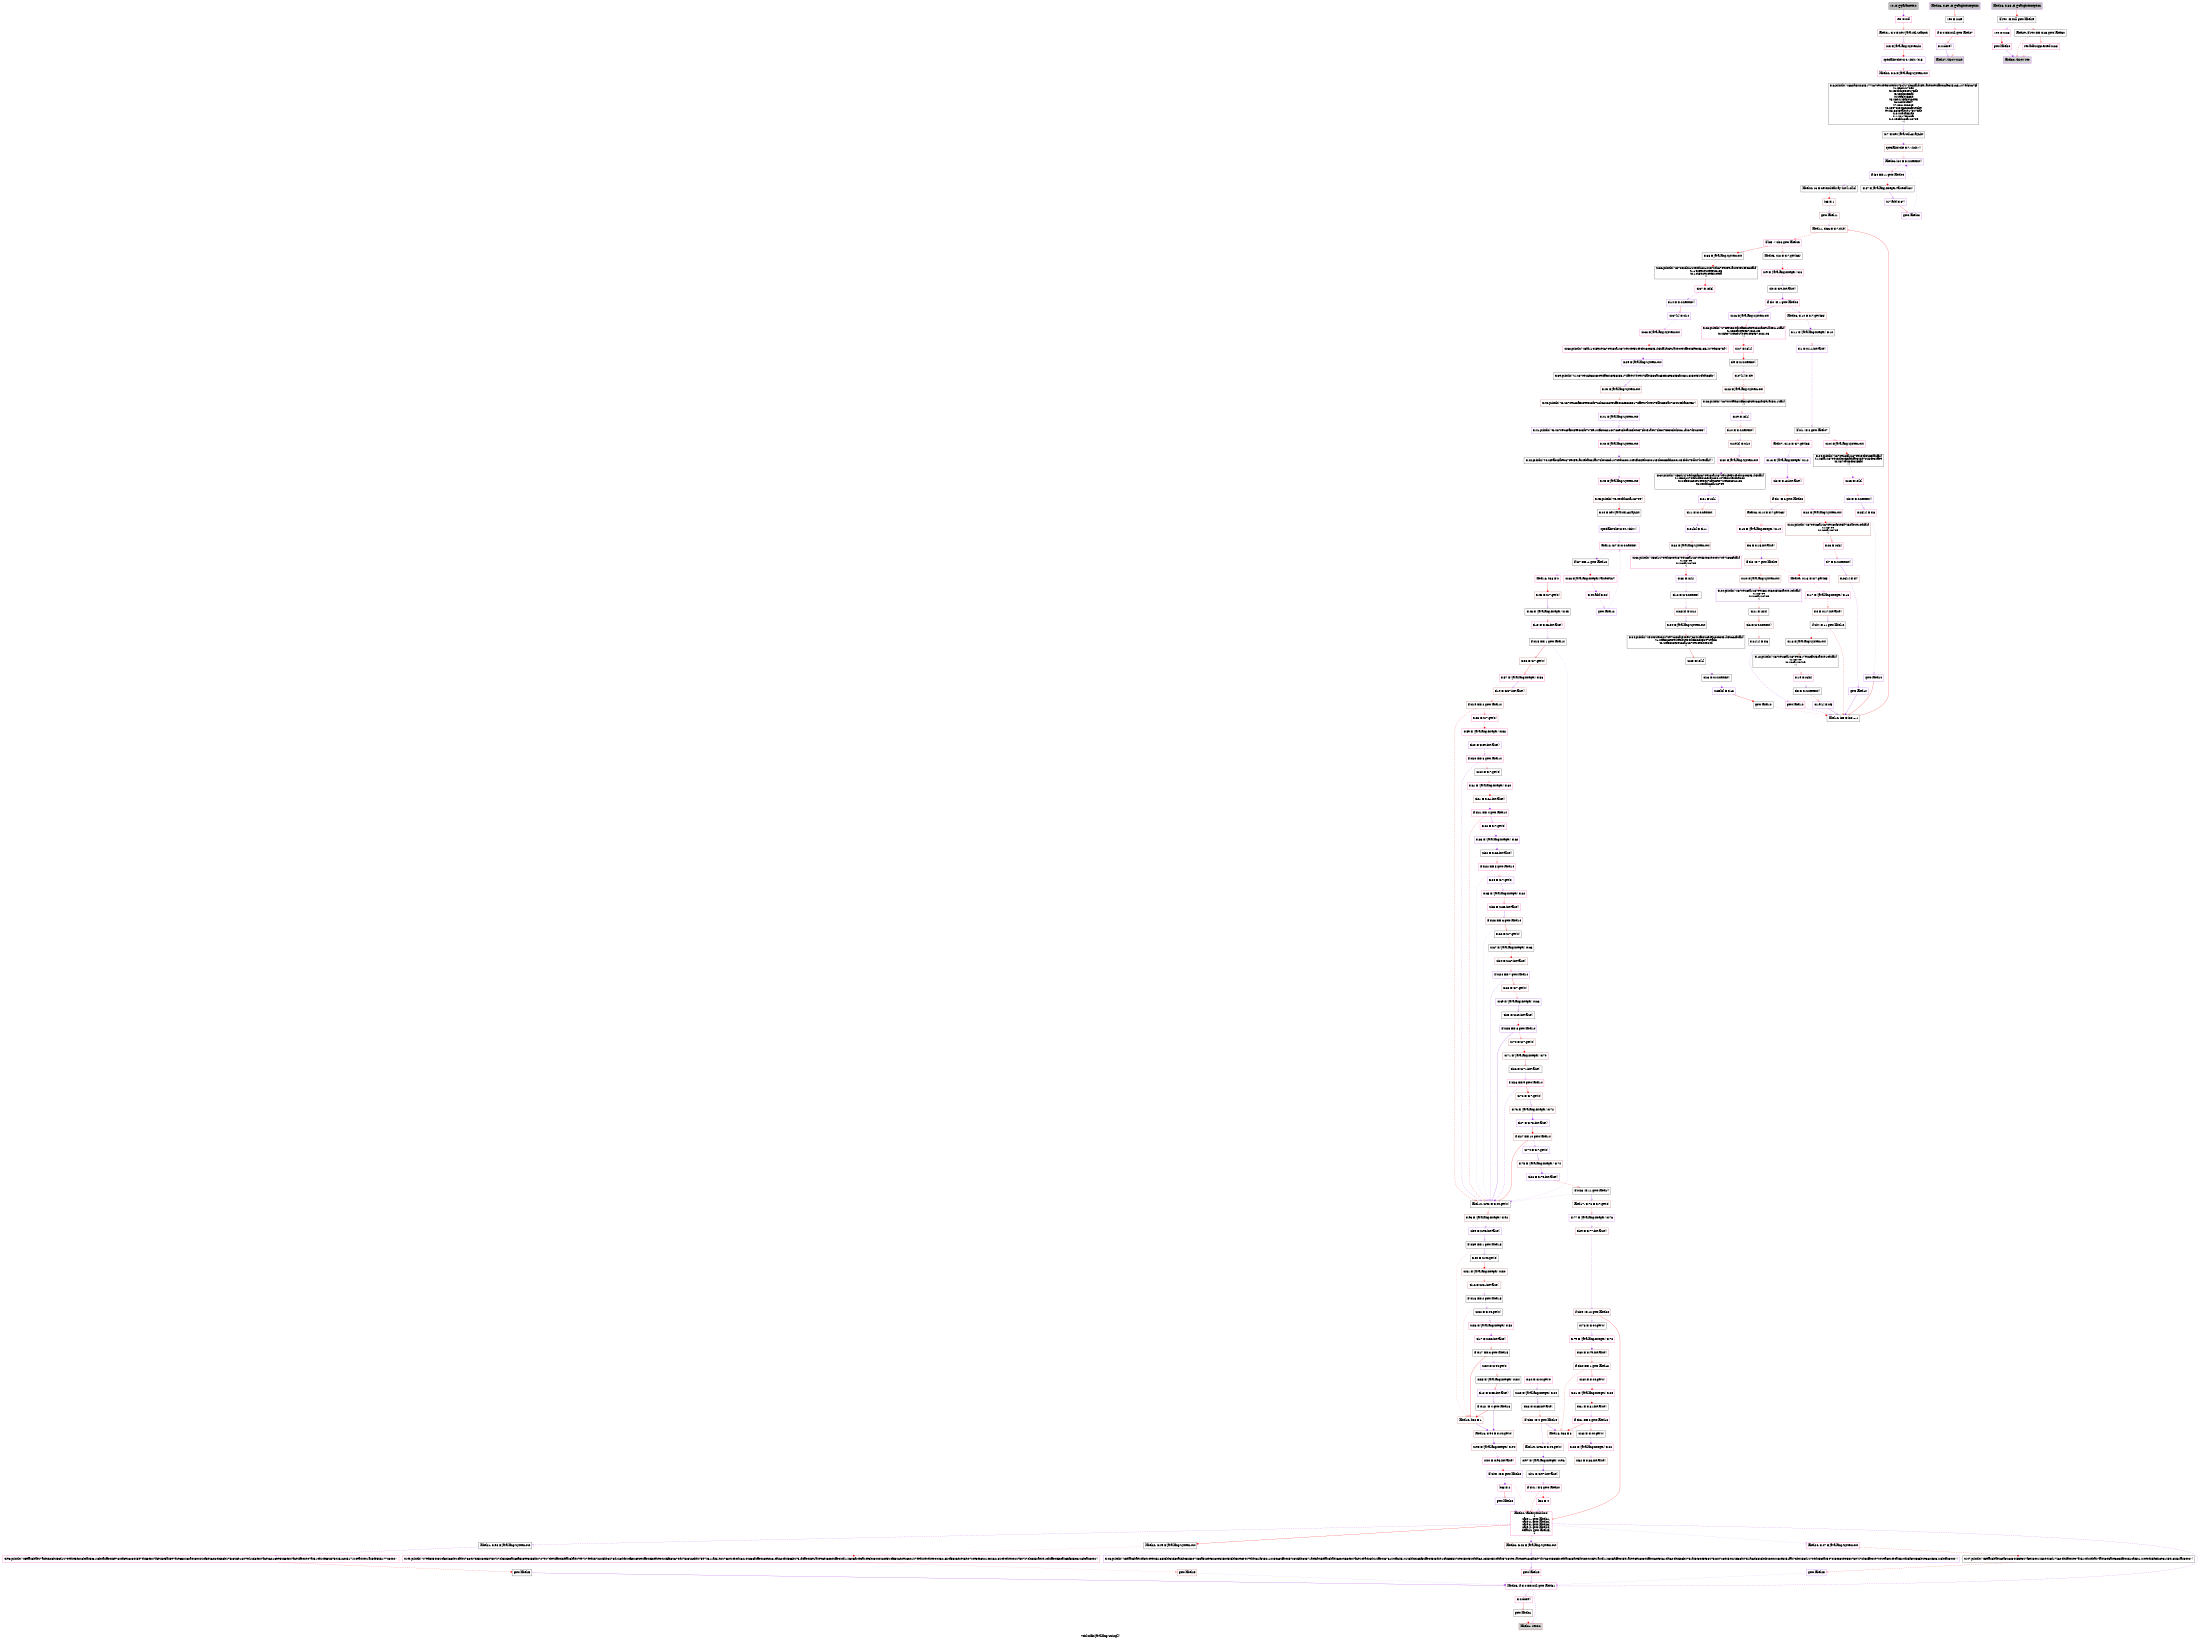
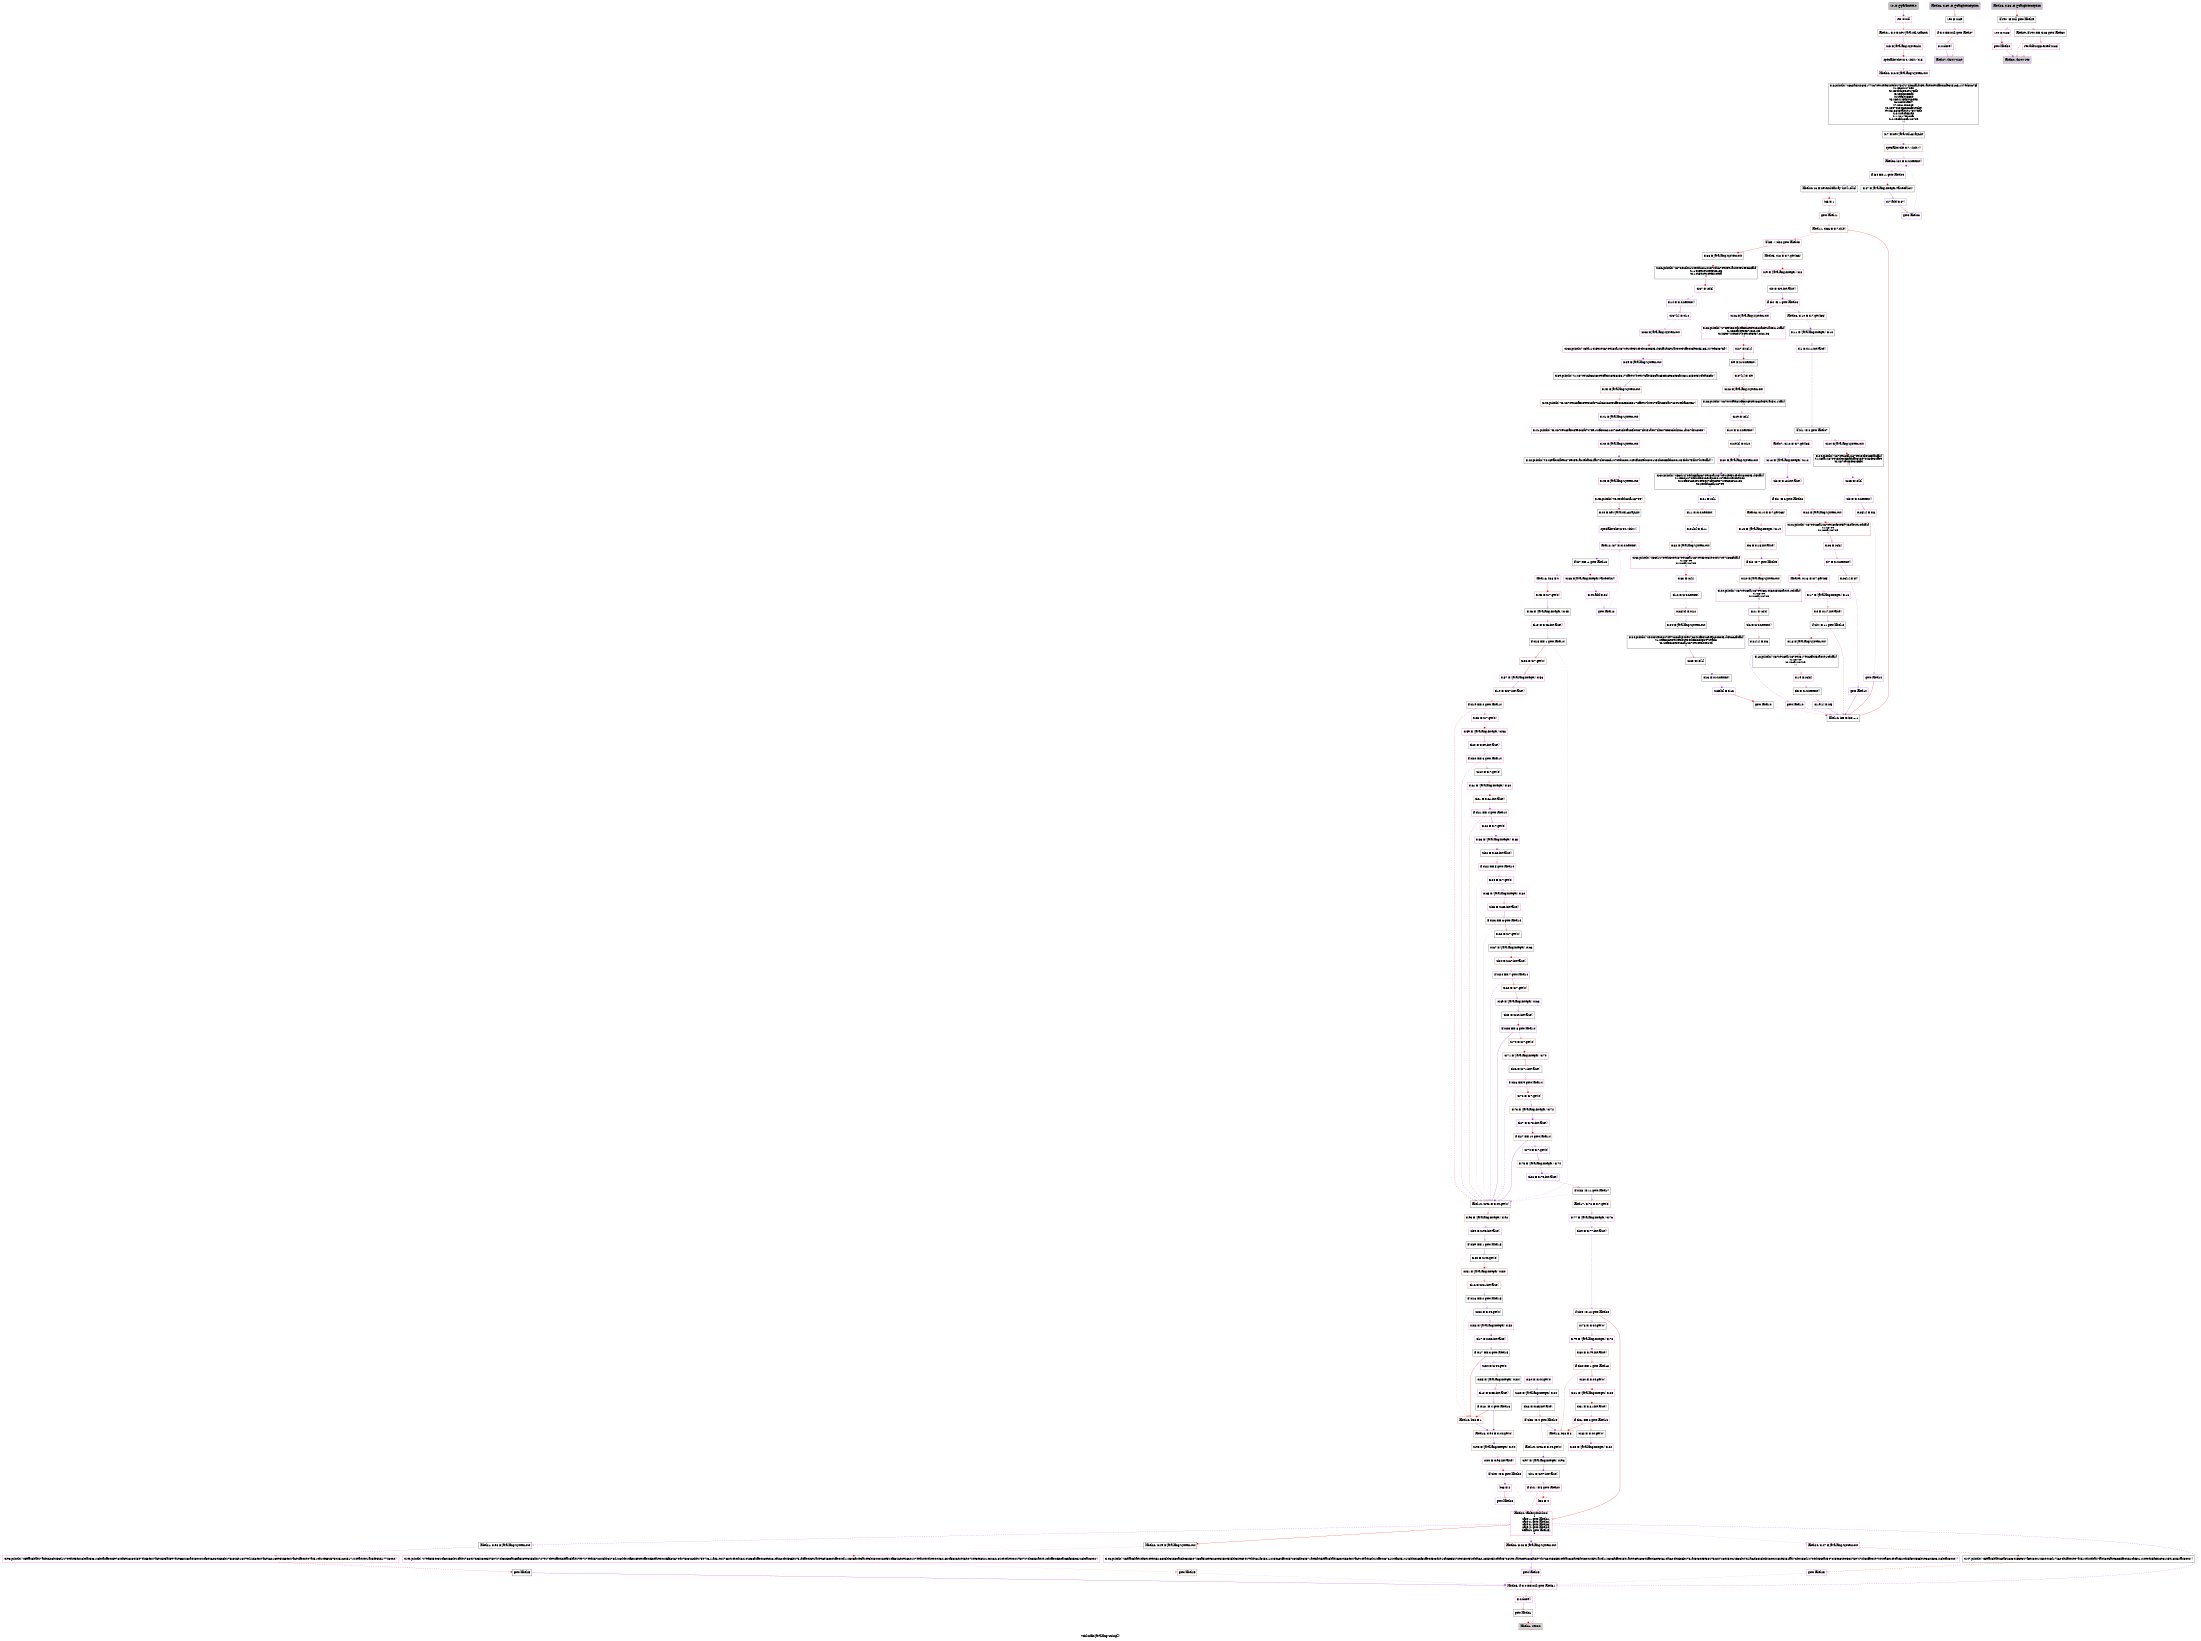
none -> (1485, 738)
(1512, 1170) -> (1512, 1170)
(1591, 1461) -> none
